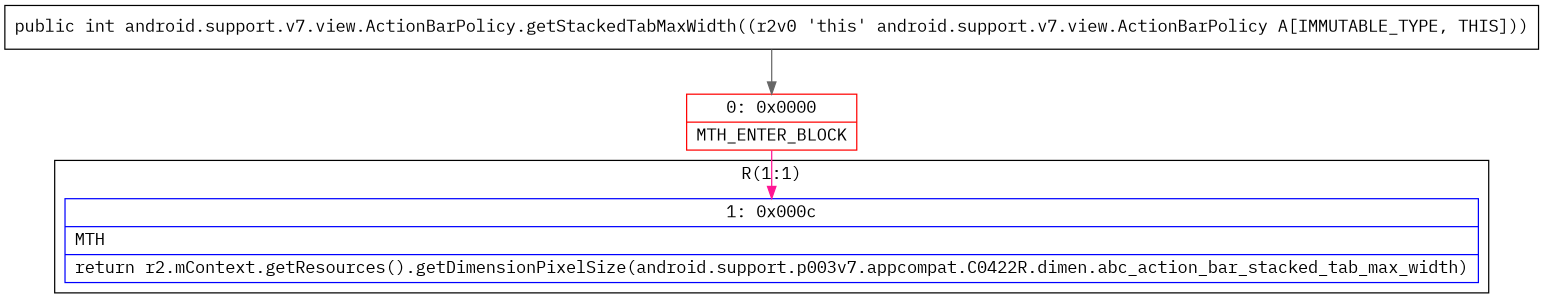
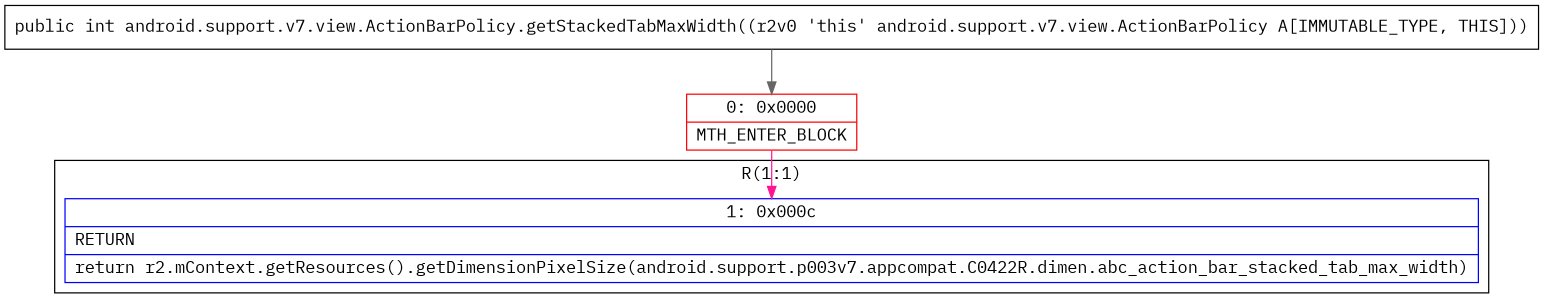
(90, 240) -> (105, 240)
